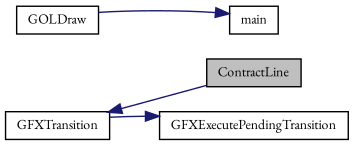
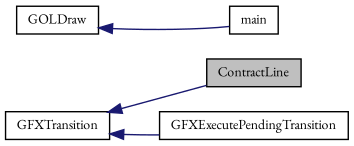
(157, 11) -> (171, 29)
(128, 117) -> (142, 135)
